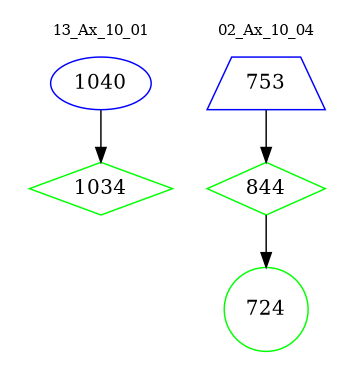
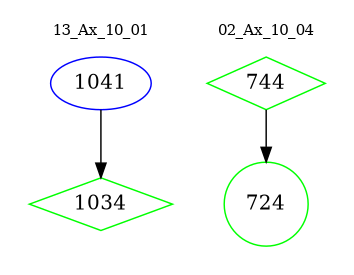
(101, 83) -> (101, 83)
(266, 83) -> none
(266, 189) -> (266, 83)
